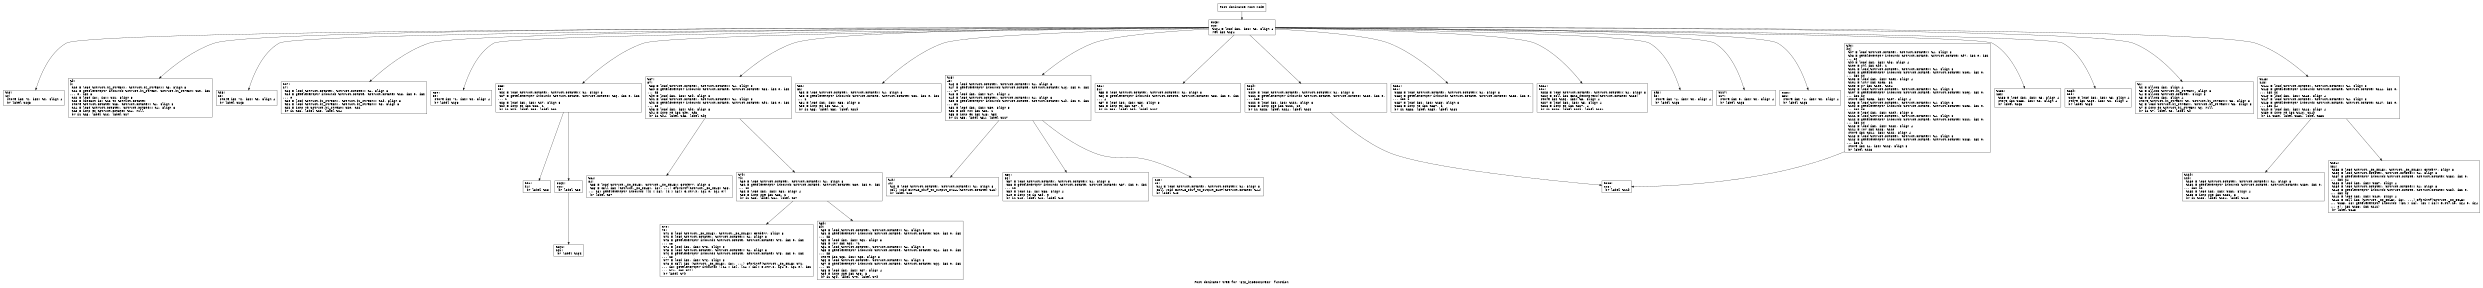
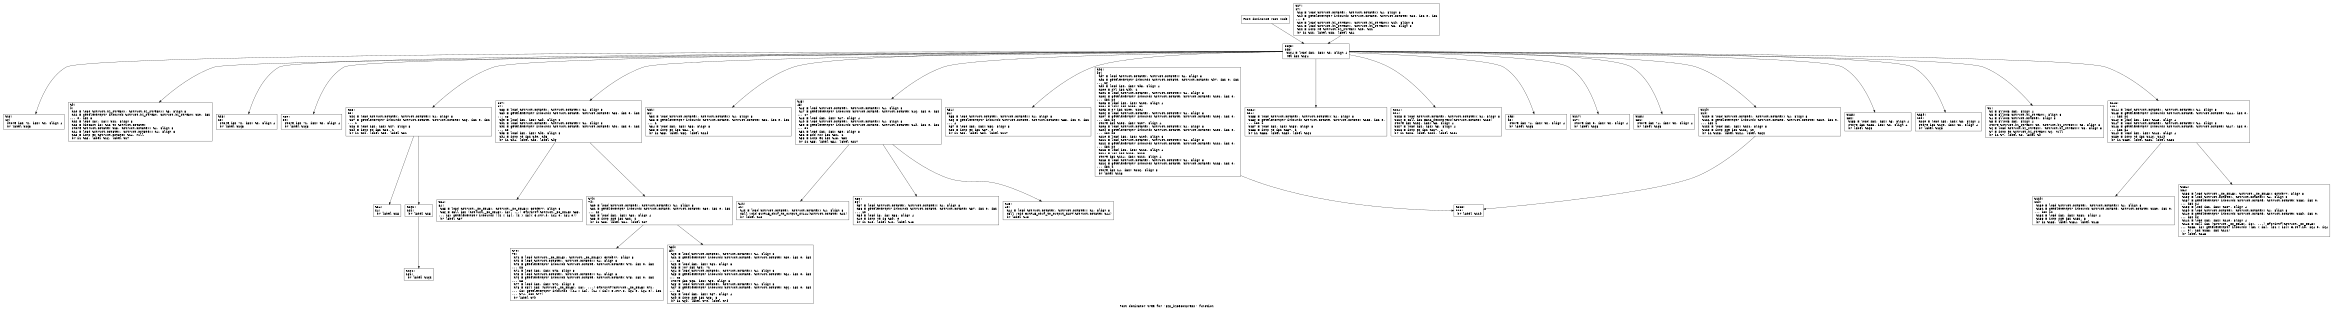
(636, 33) -> (1335, 39)
